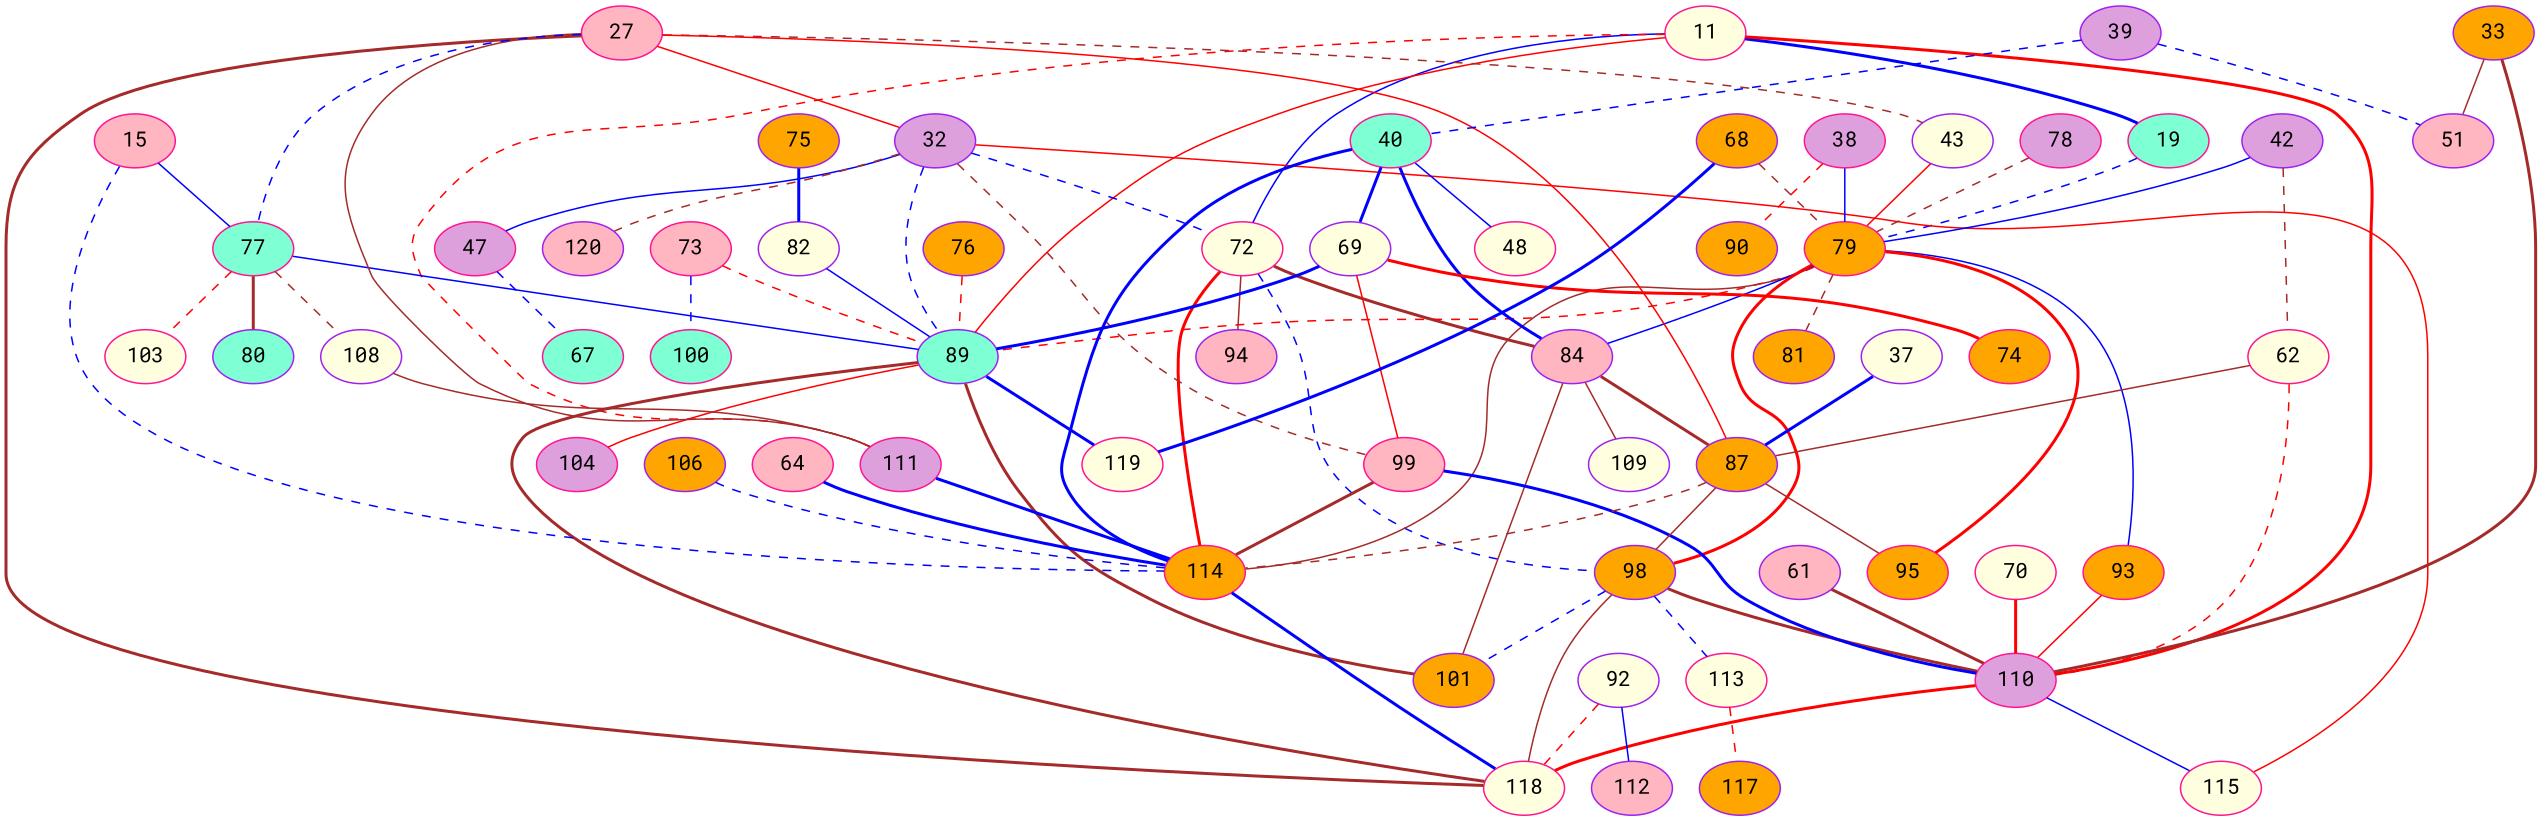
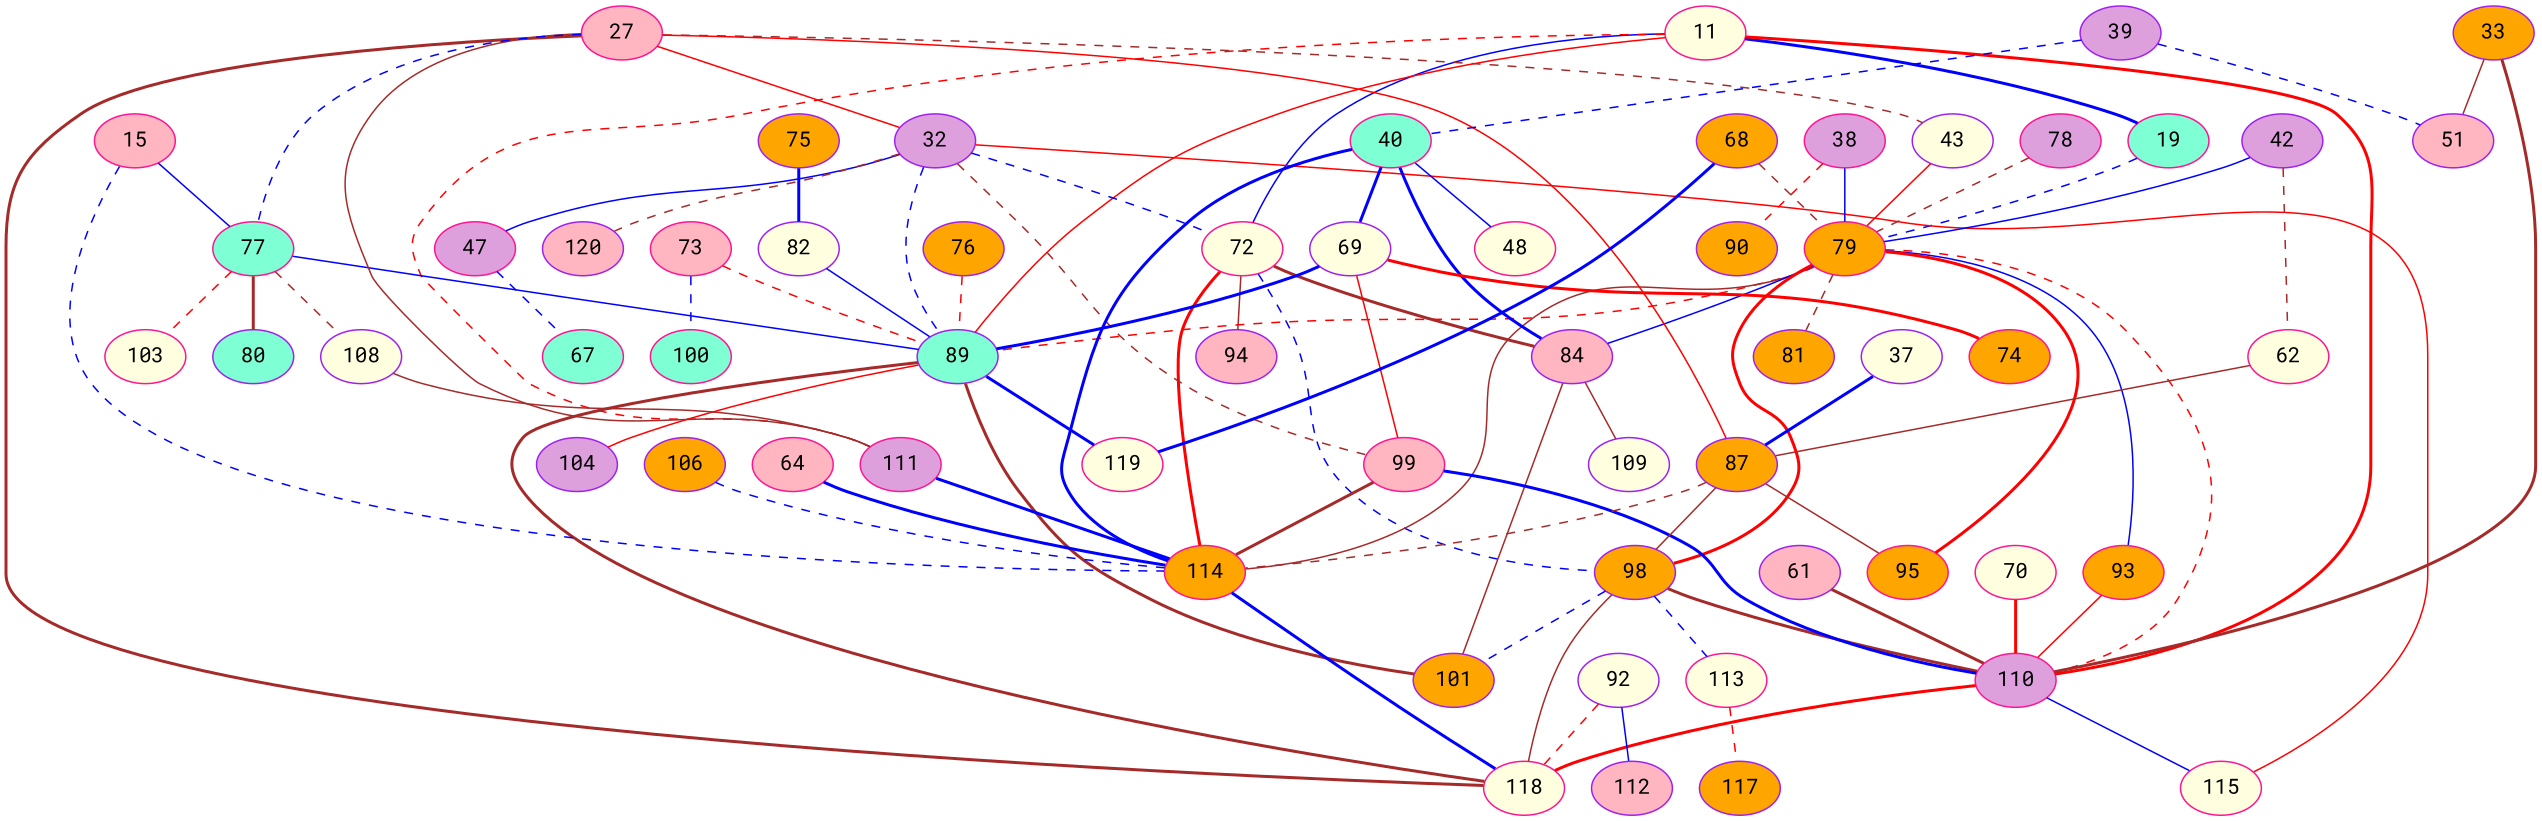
(1655, 411) -> none
(577, 465) -> (577, 465)
(2238, 584) -> (2184, 404)
